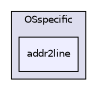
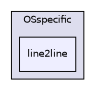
(49, 54) -> (48, 54)
